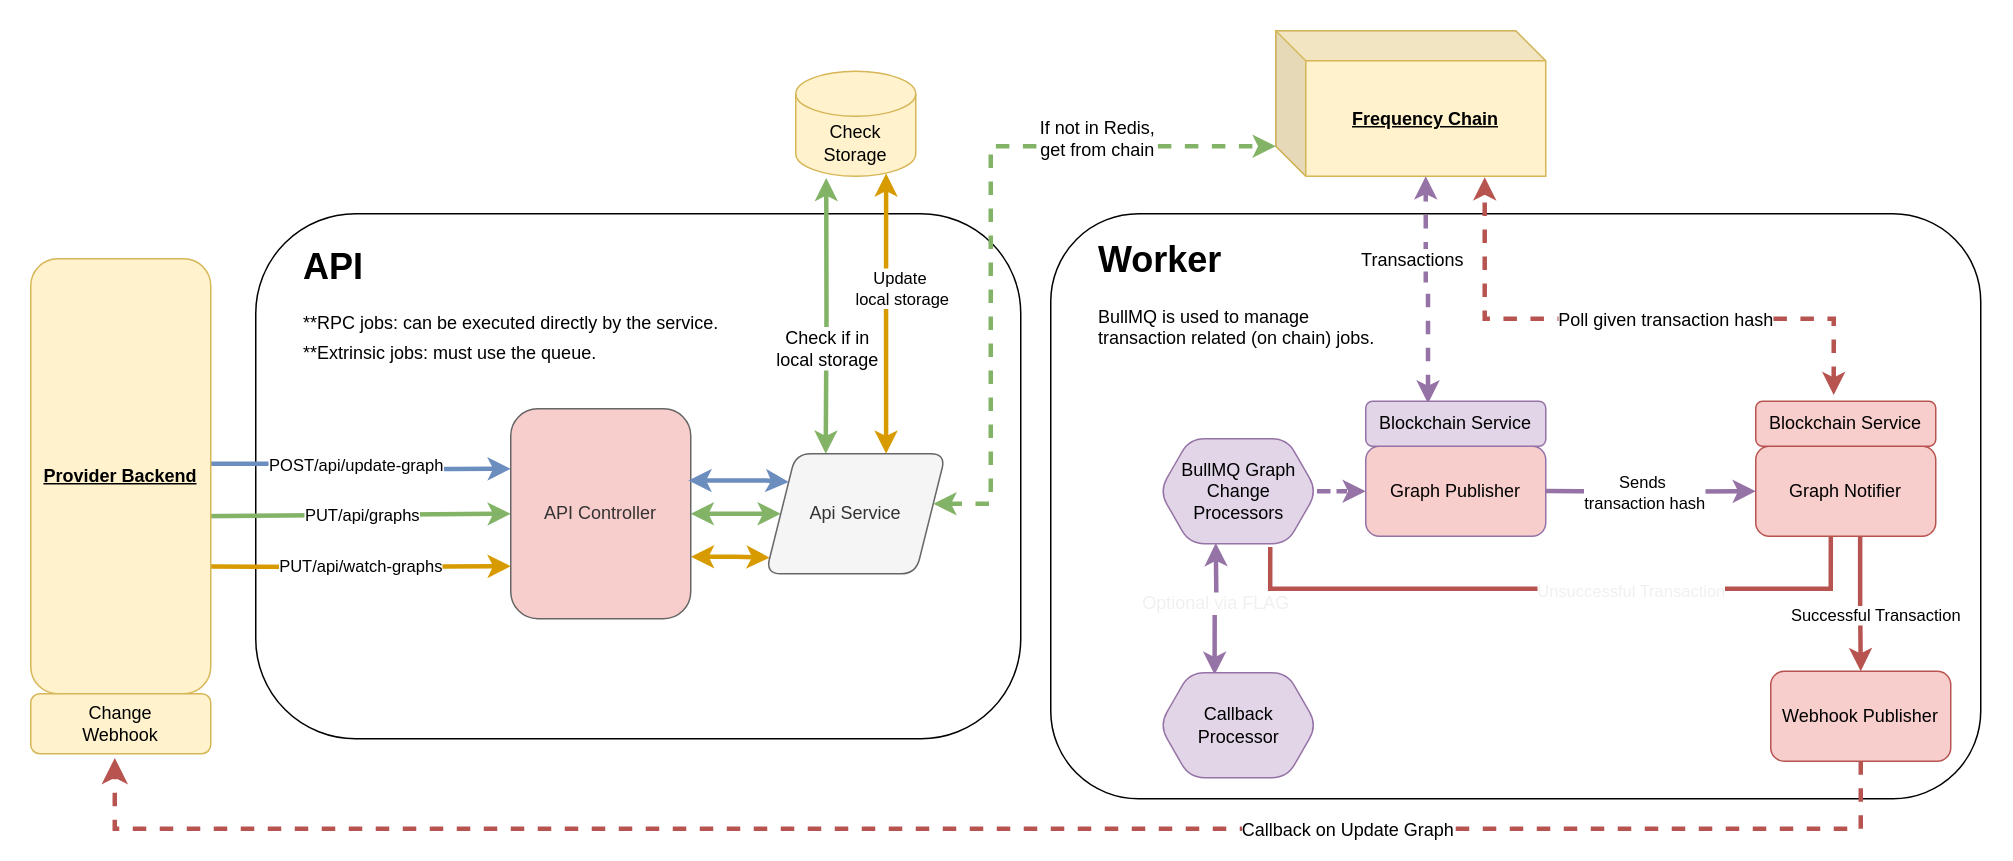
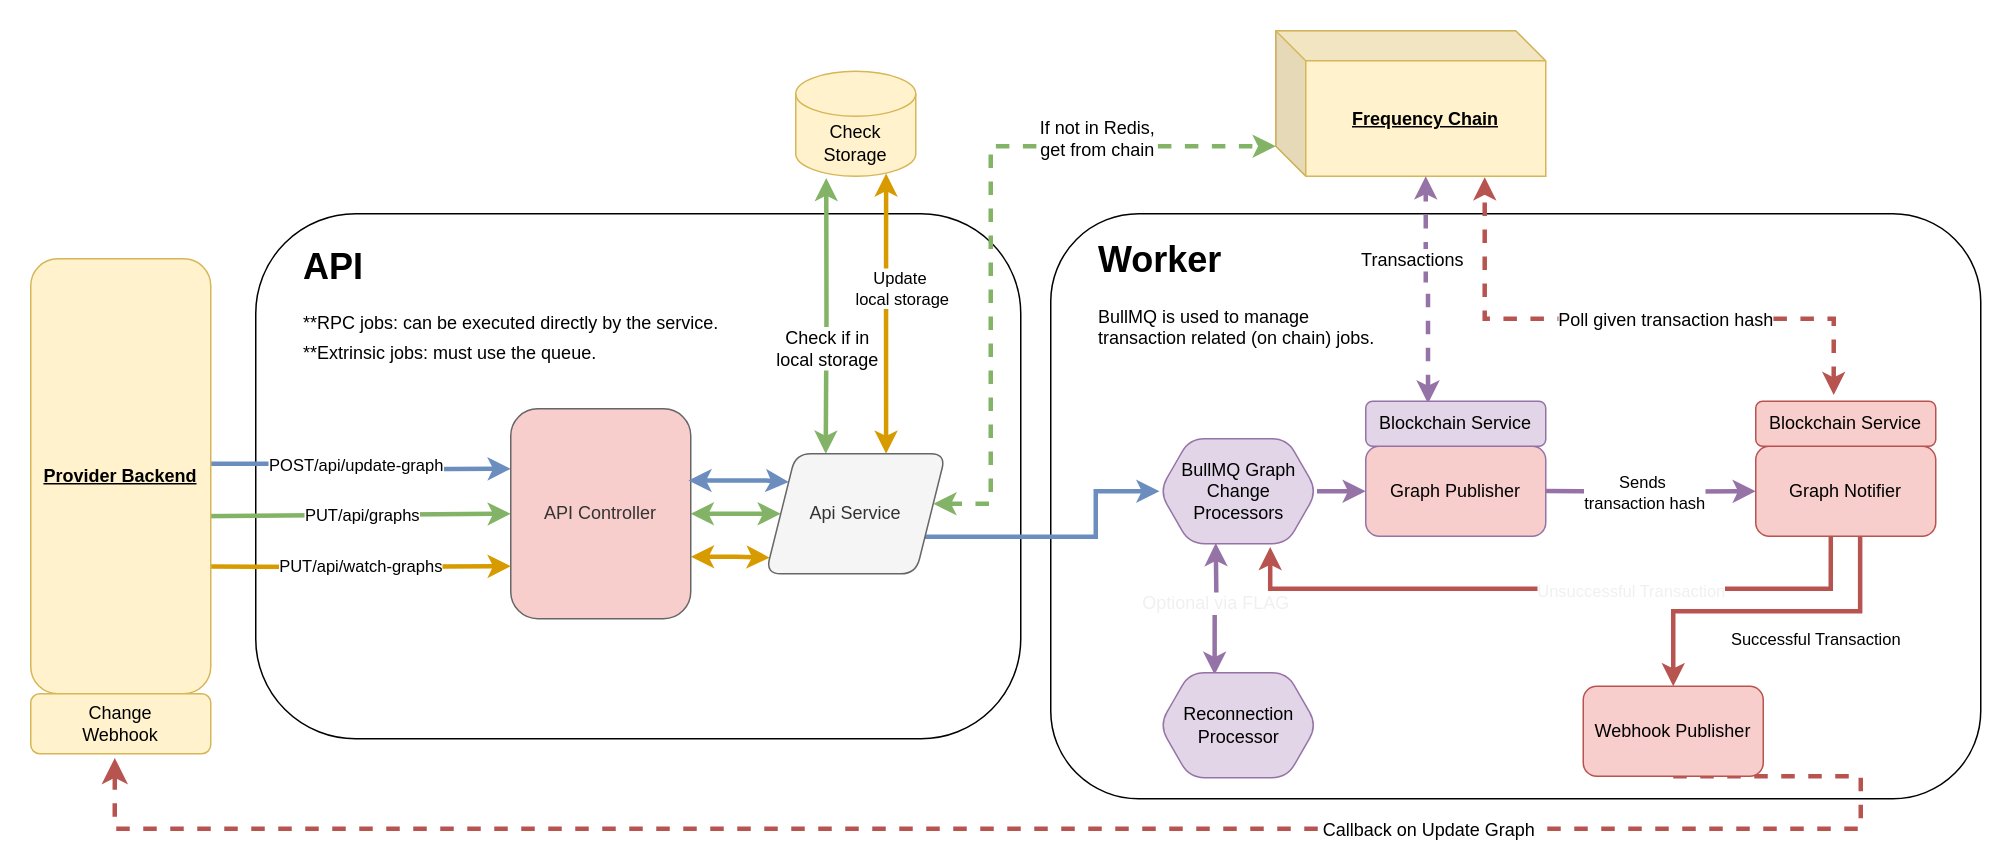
(1333, 491) -> (1333, 491)
none -> (1057, 537)
(1270, 557) -> (1270, 565)
(1861, 716) -> (1673, 731)
(1239, 725) -> (1239, 725)
